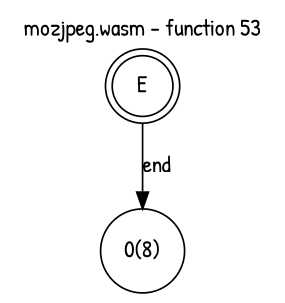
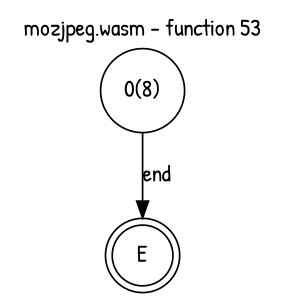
(143, 158) -> (143, 167)
